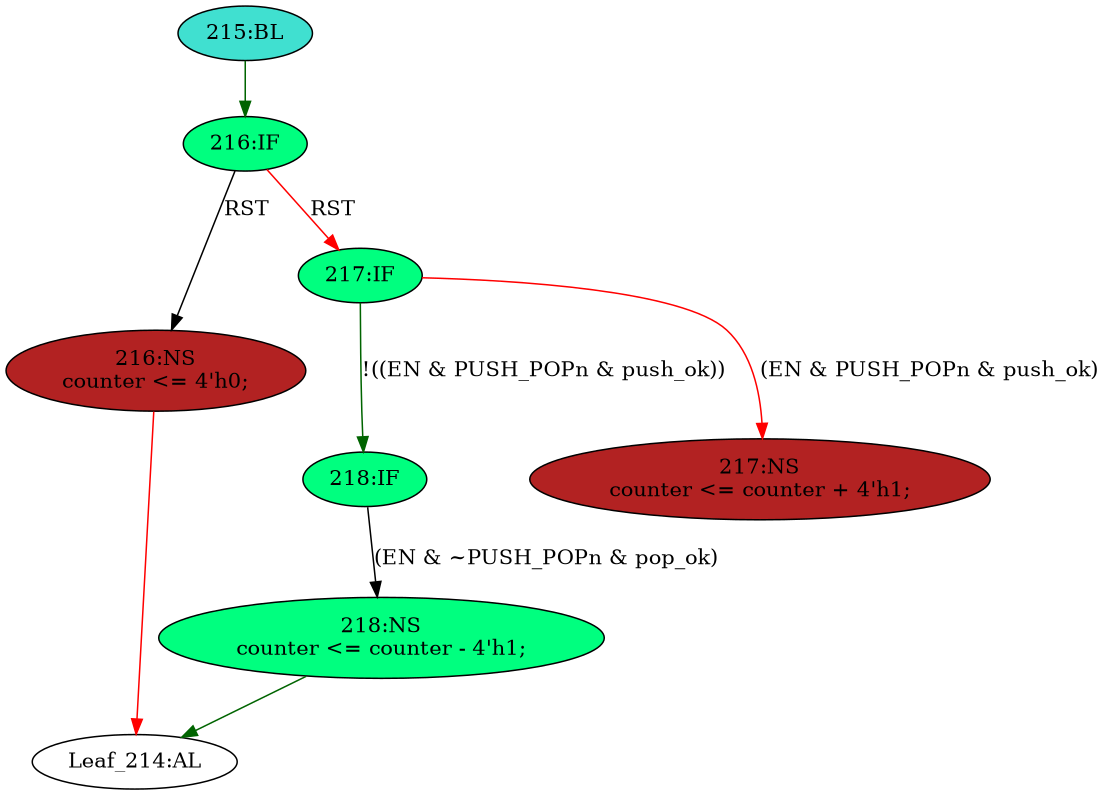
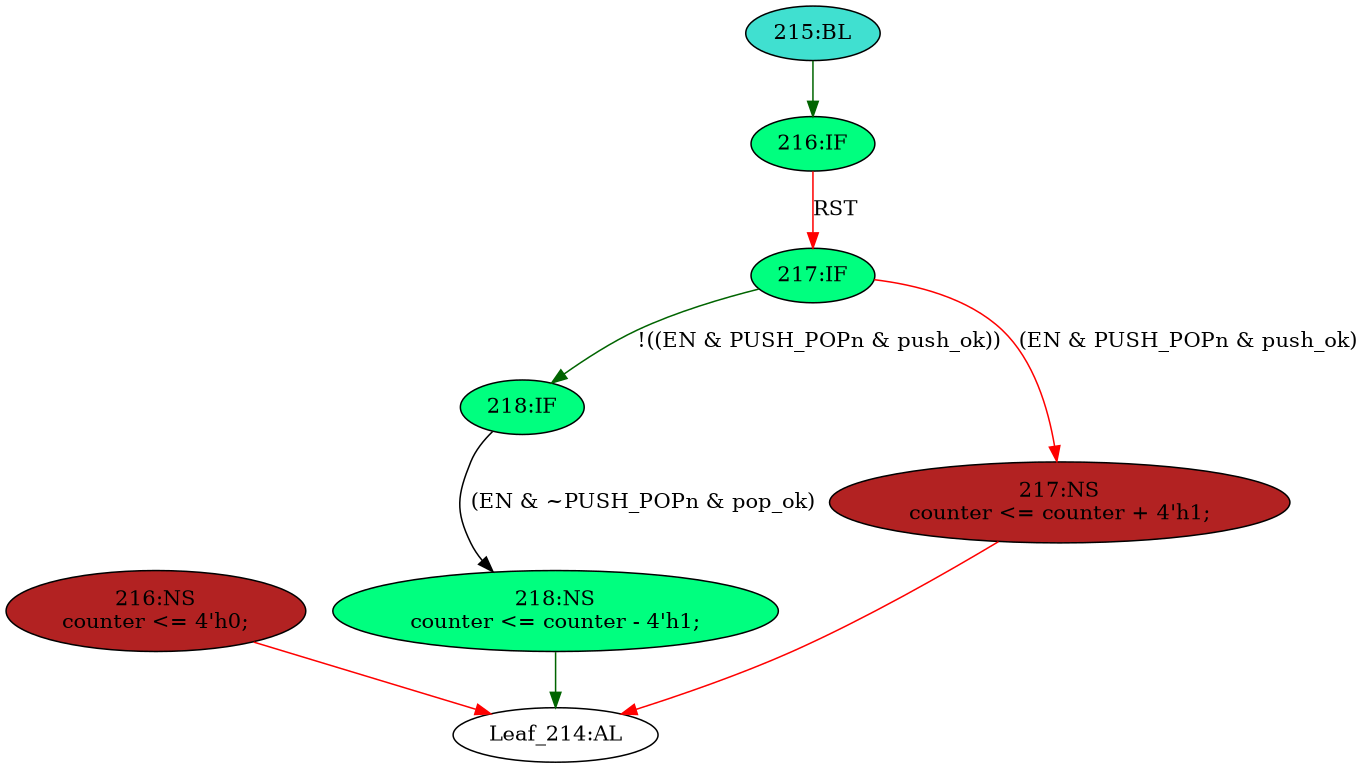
(206, 243) -> none
none -> (823, 637)
